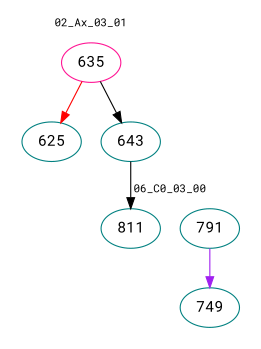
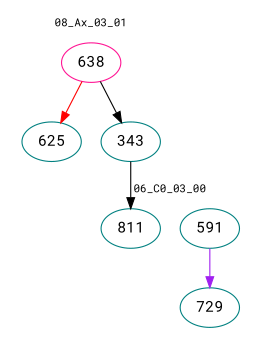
(91, 24) -> (91, 24)
(91, 63) -> (91, 63)
(131, 142) -> (131, 142)
(210, 229) -> (210, 229)
(210, 308) -> (210, 308)
